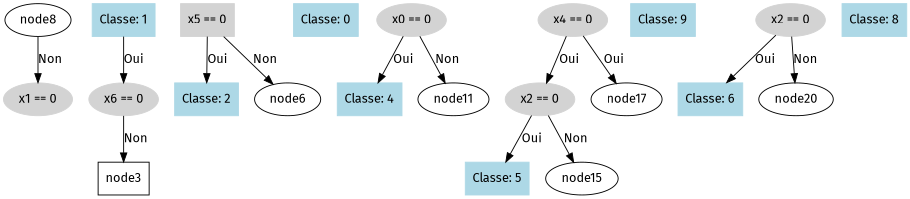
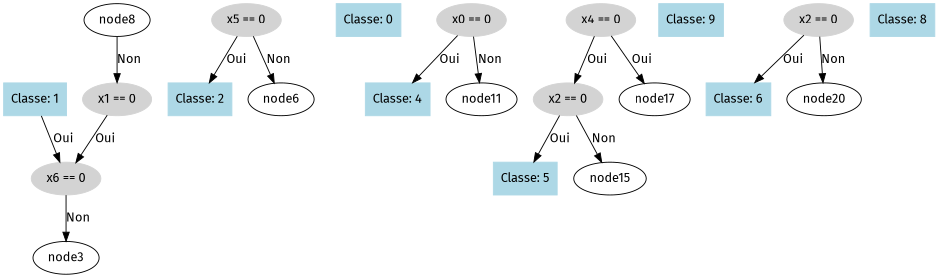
(207, 20) -> (246, 20)
none -> (94, 135)
(124, 179) -> (66, 258)
